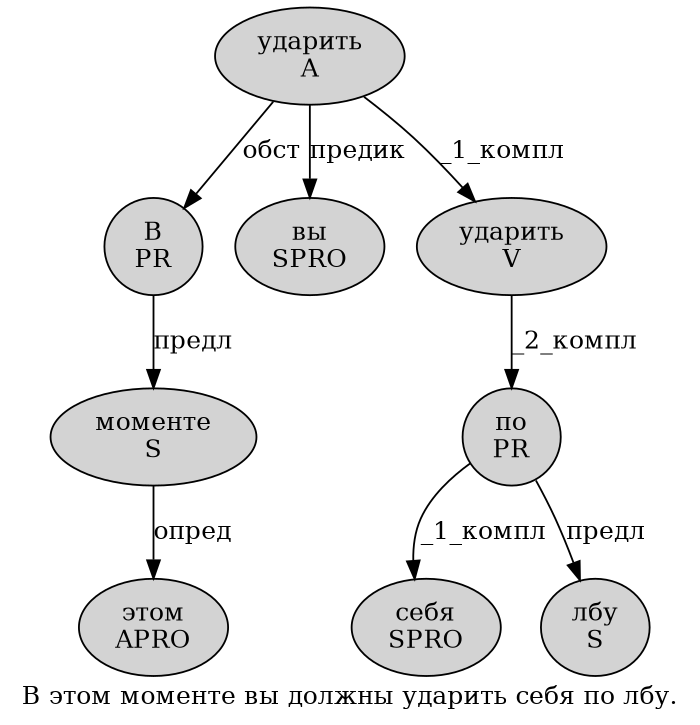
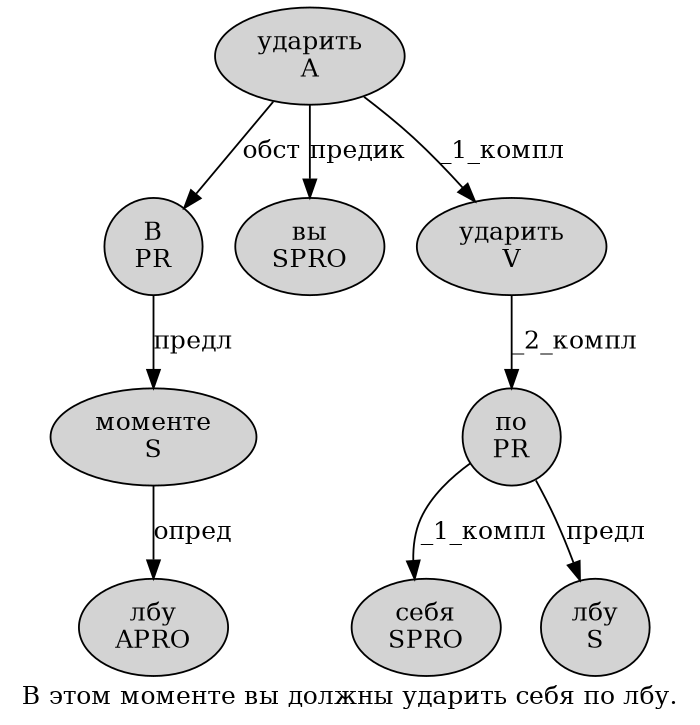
(154, 627) -> (154, 627)
